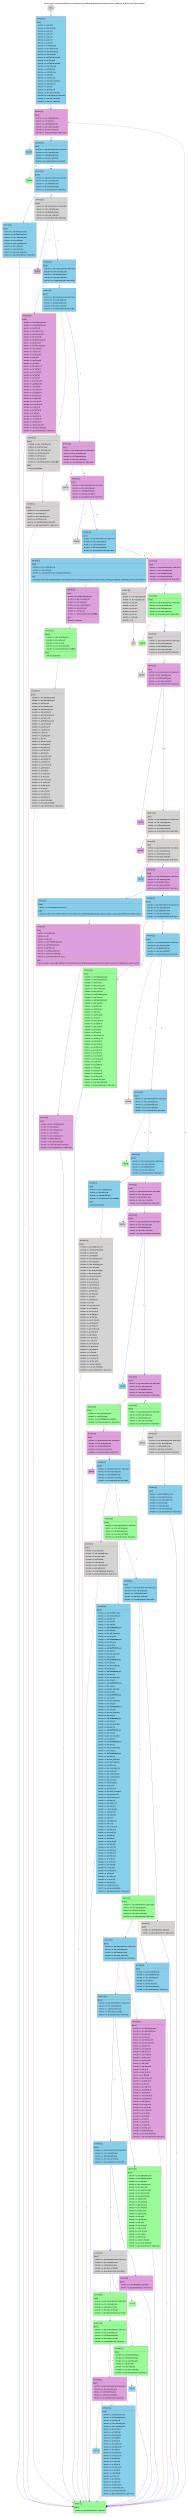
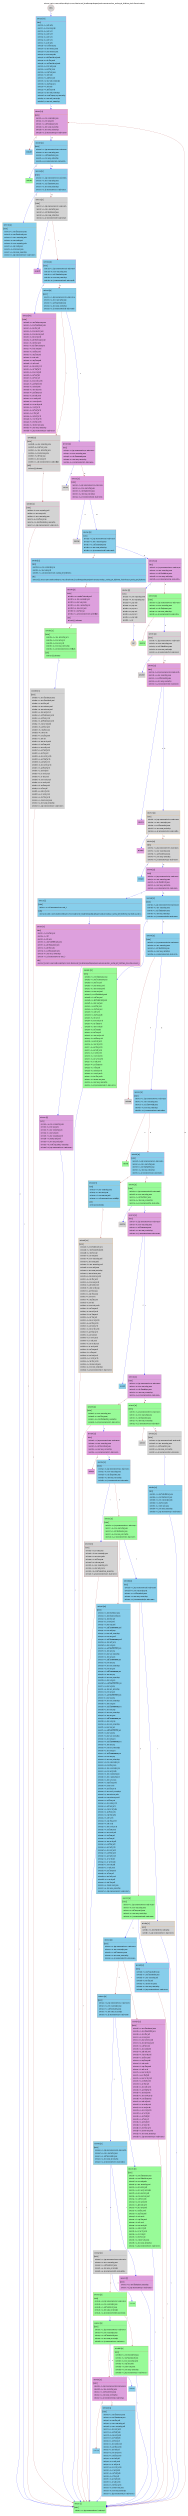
(144, 1194) -> (144, 1194)
